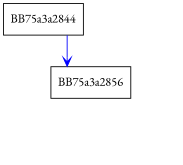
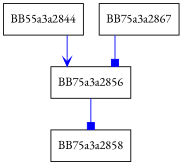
(43, 19) -> (43, 19)
none -> (139, 19)
none -> (91, 146)
